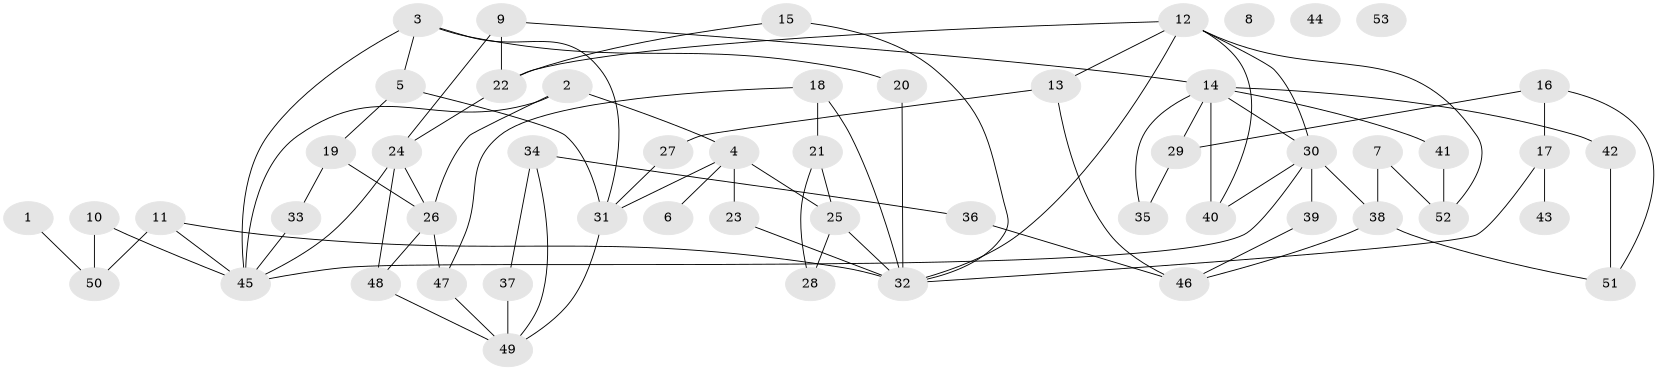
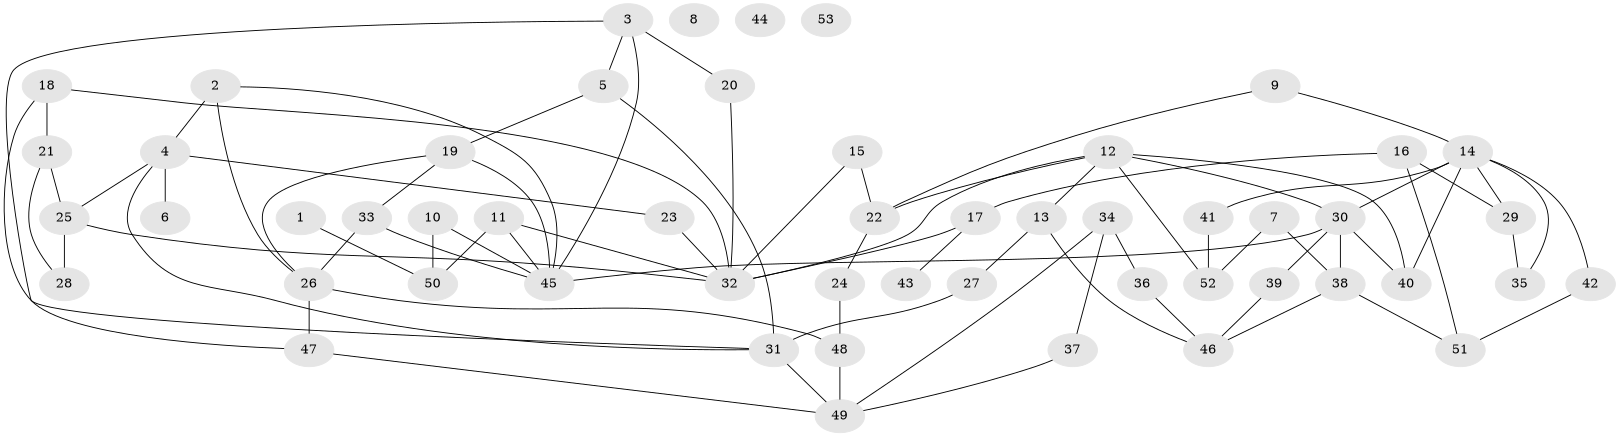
(449, 86) -> none
(414, 185) -> (340, 249)
(334, 230) -> (535, 206)
